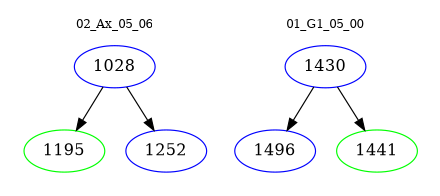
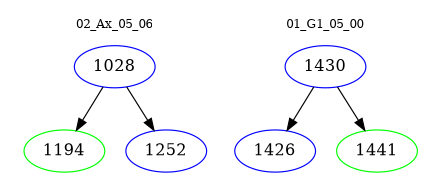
(64, 151) -> (64, 151)
(275, 151) -> (275, 151)
